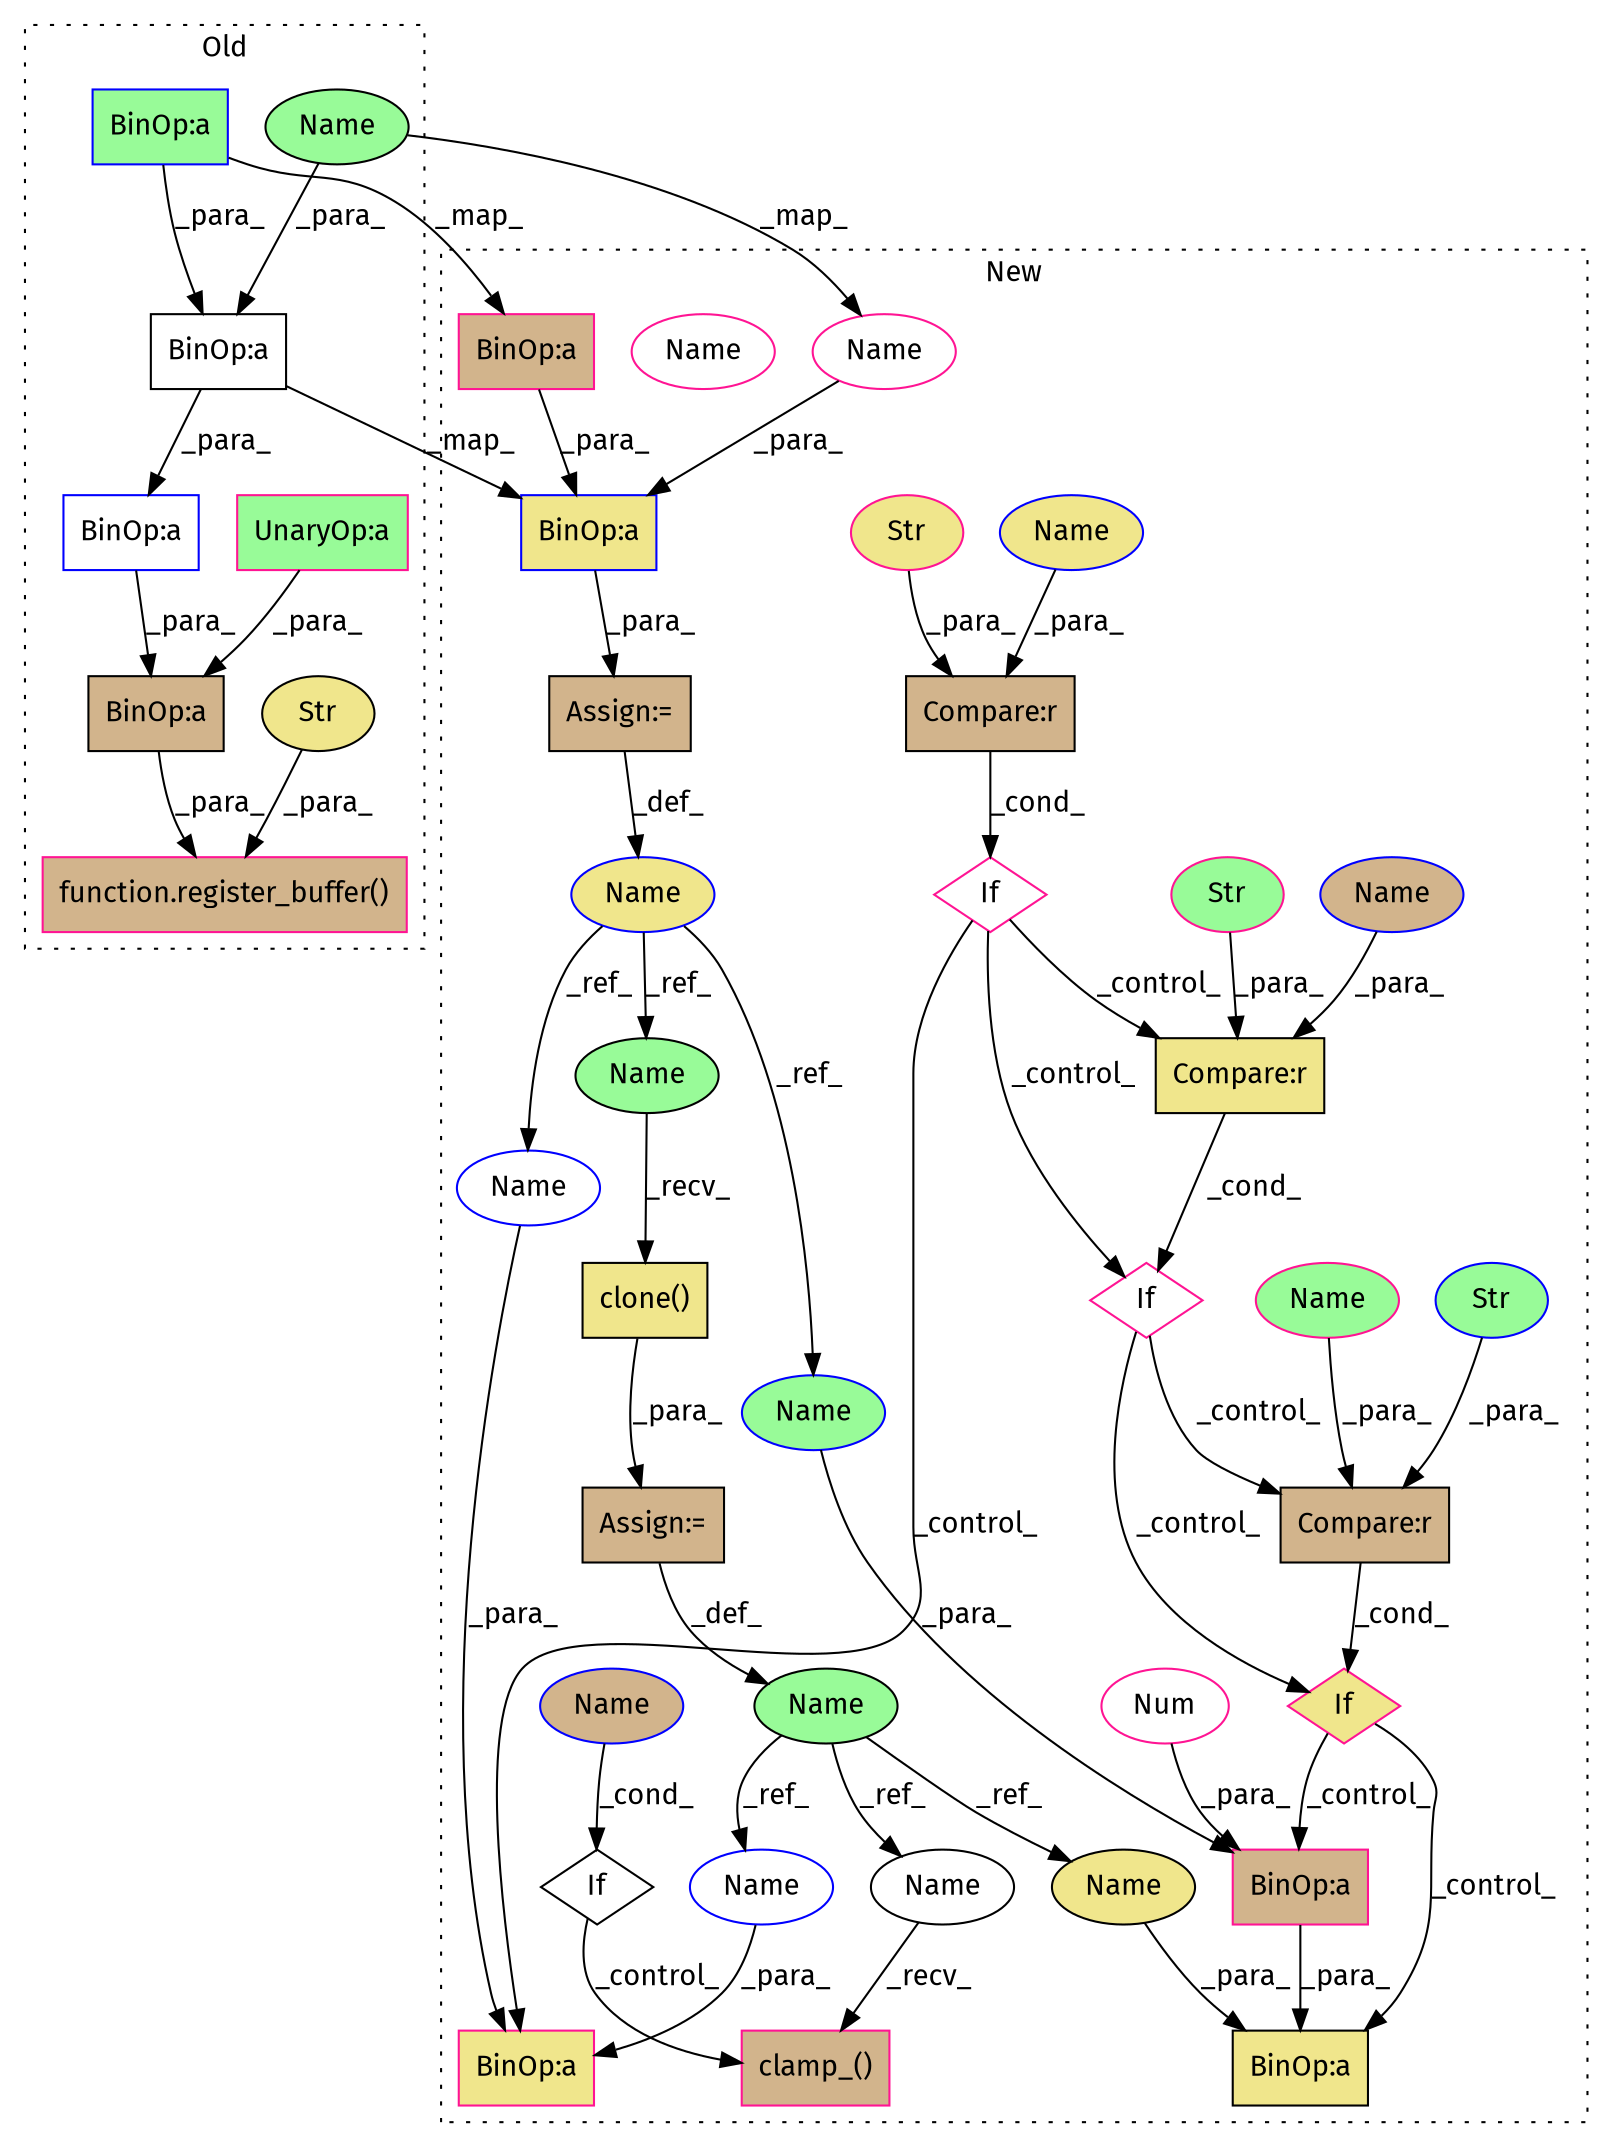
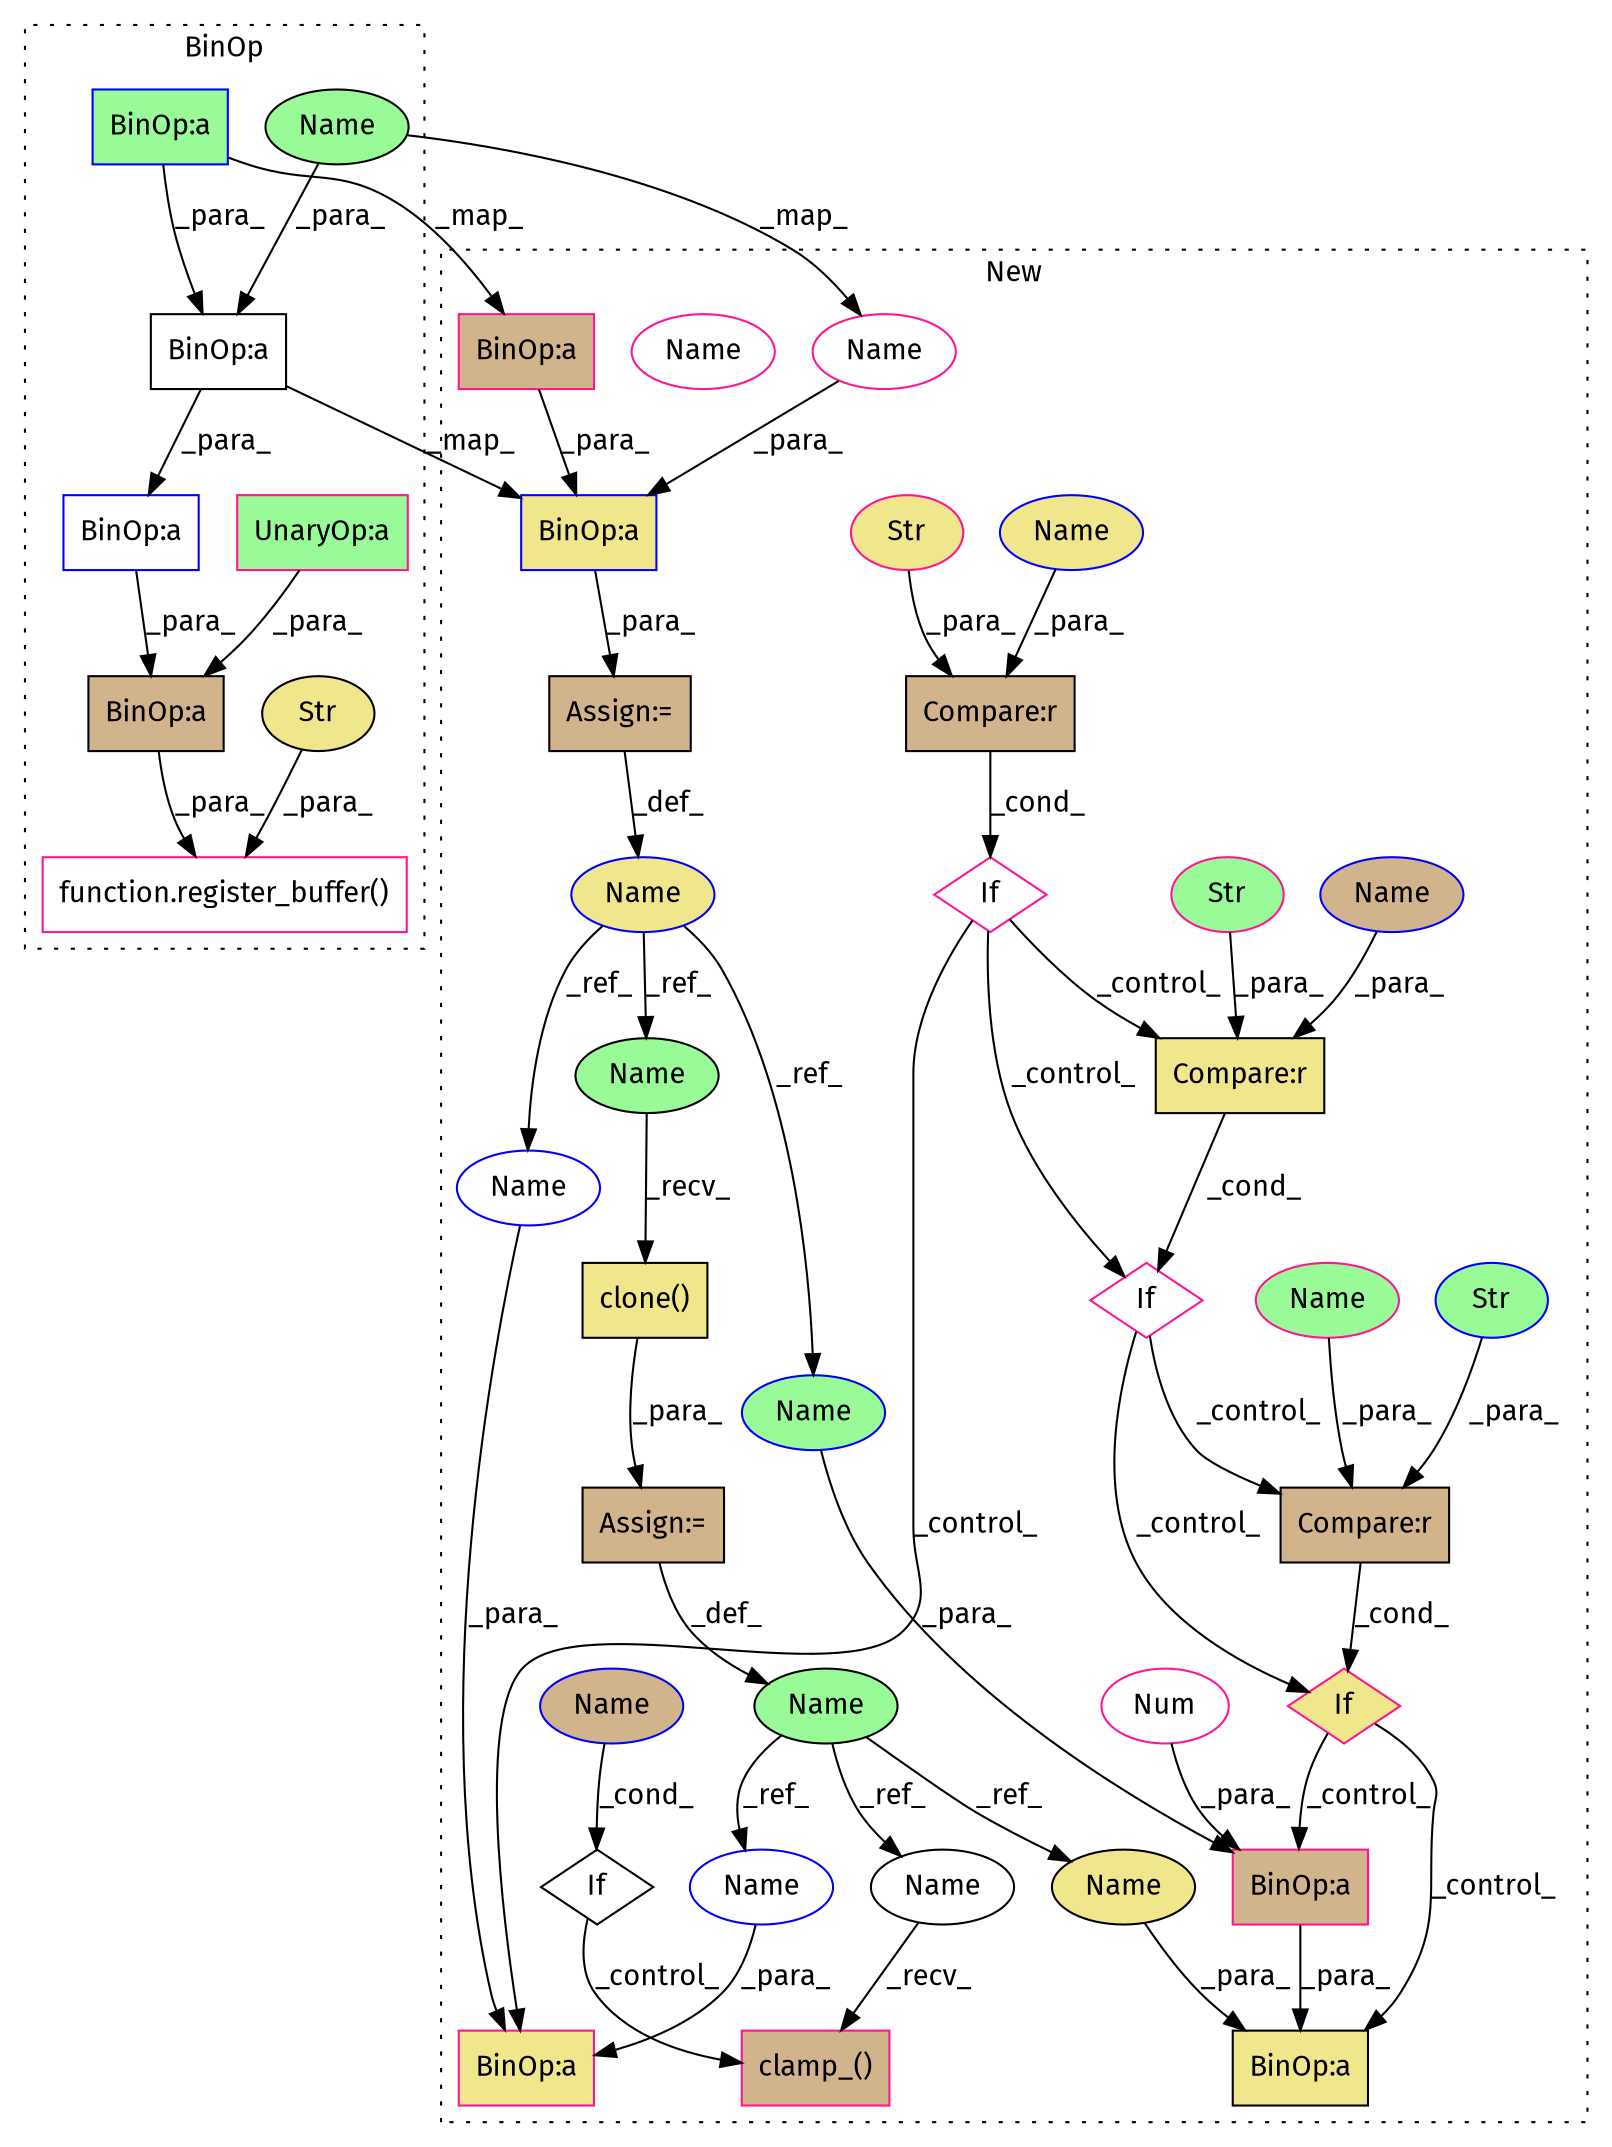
(225, 49) -> (225, 49)
(225, 895) -> (225, 895)
